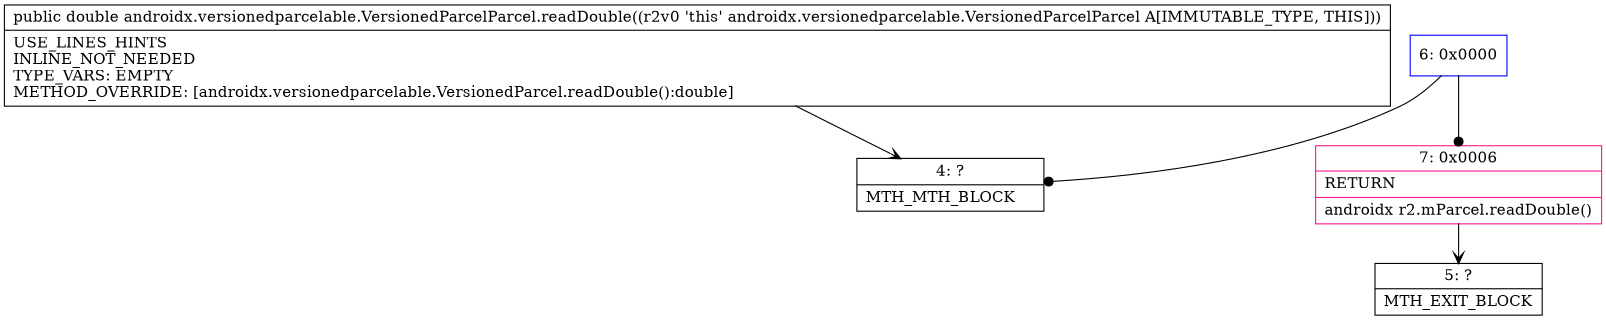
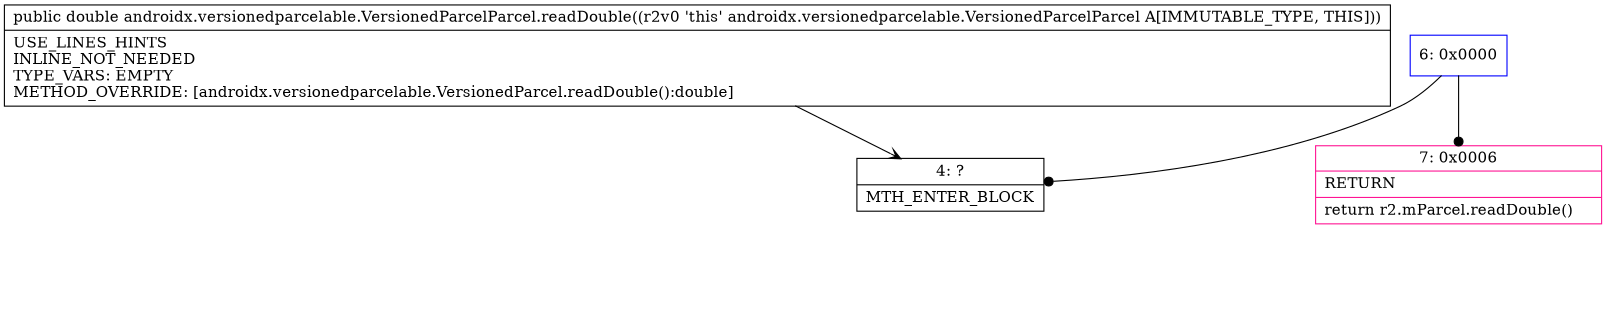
(941, 197) -> (950, 197)
(1459, 210) -> (1449, 210)
(1459, 289) -> none
